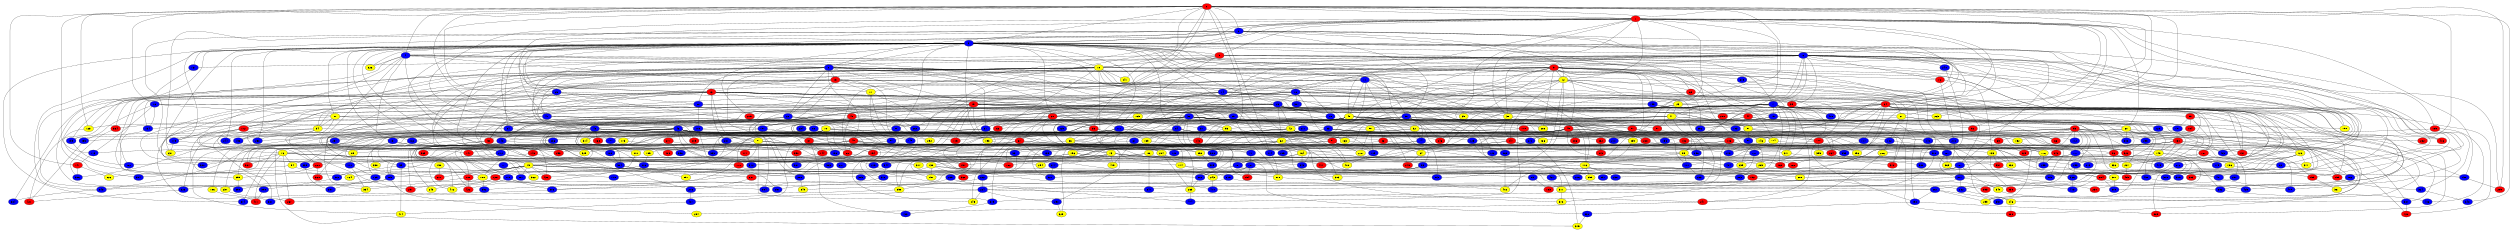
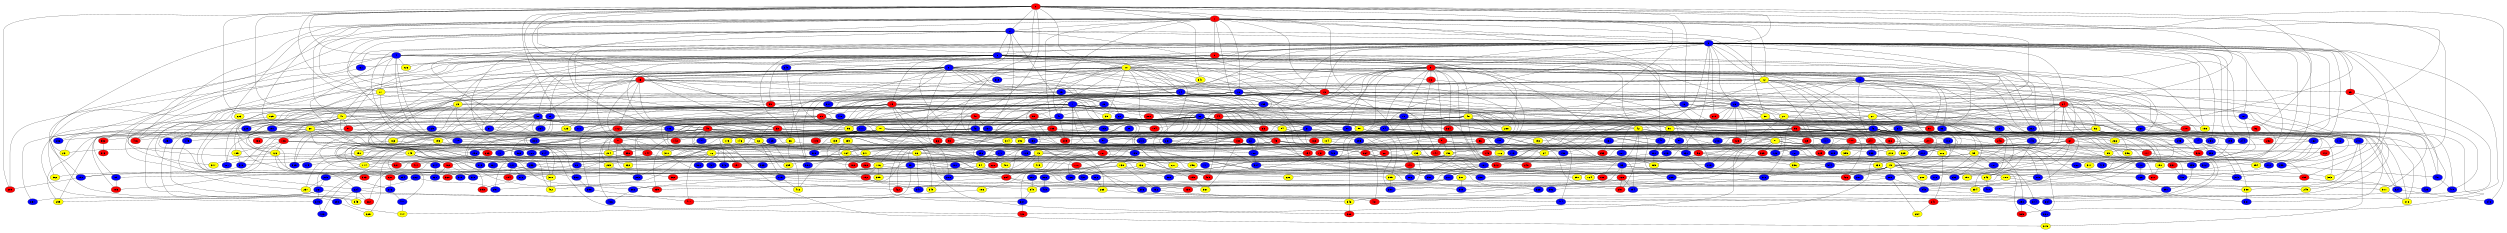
(1577, 128) -> (849, 162)
(1689, 144) -> none
none -> (1193, 165)
